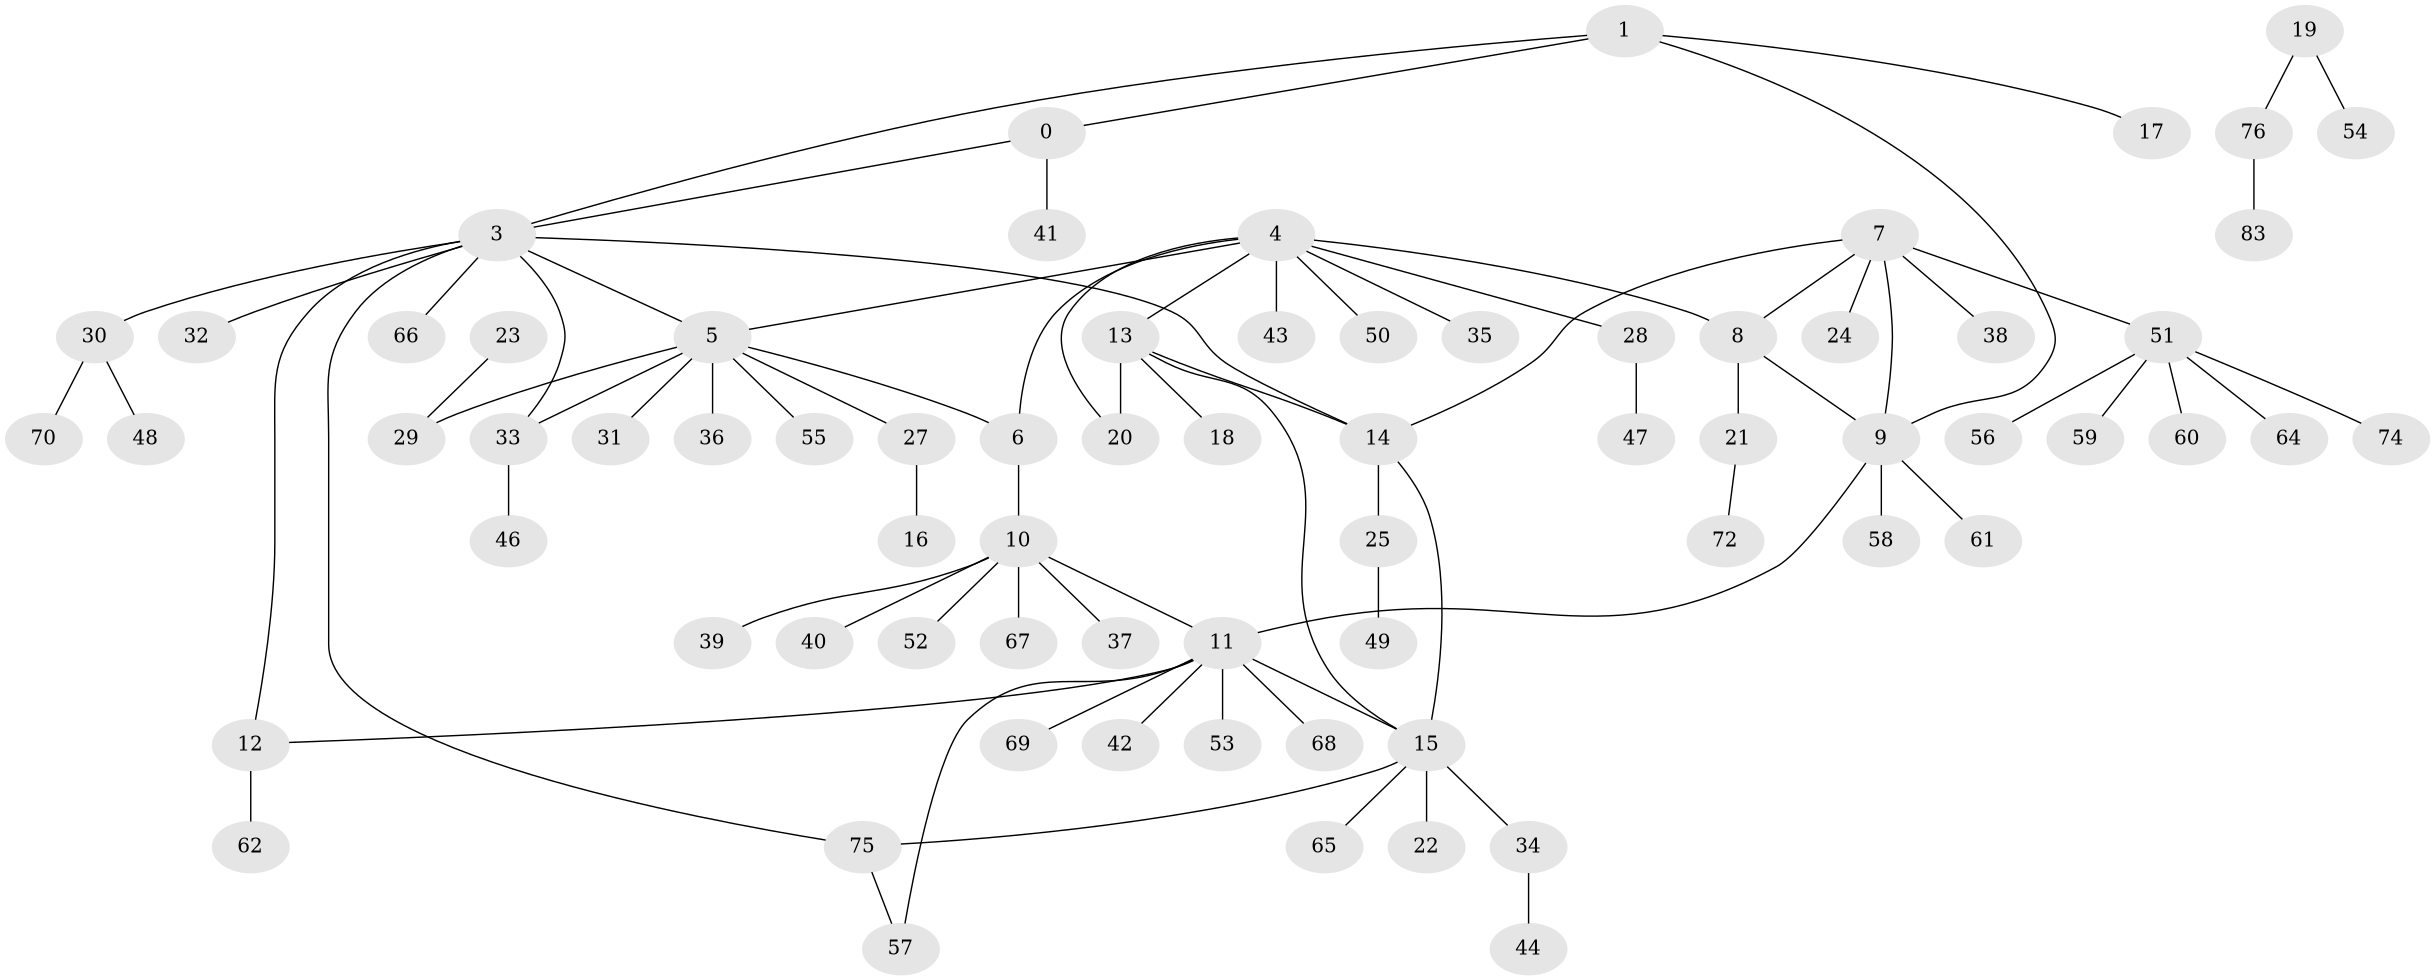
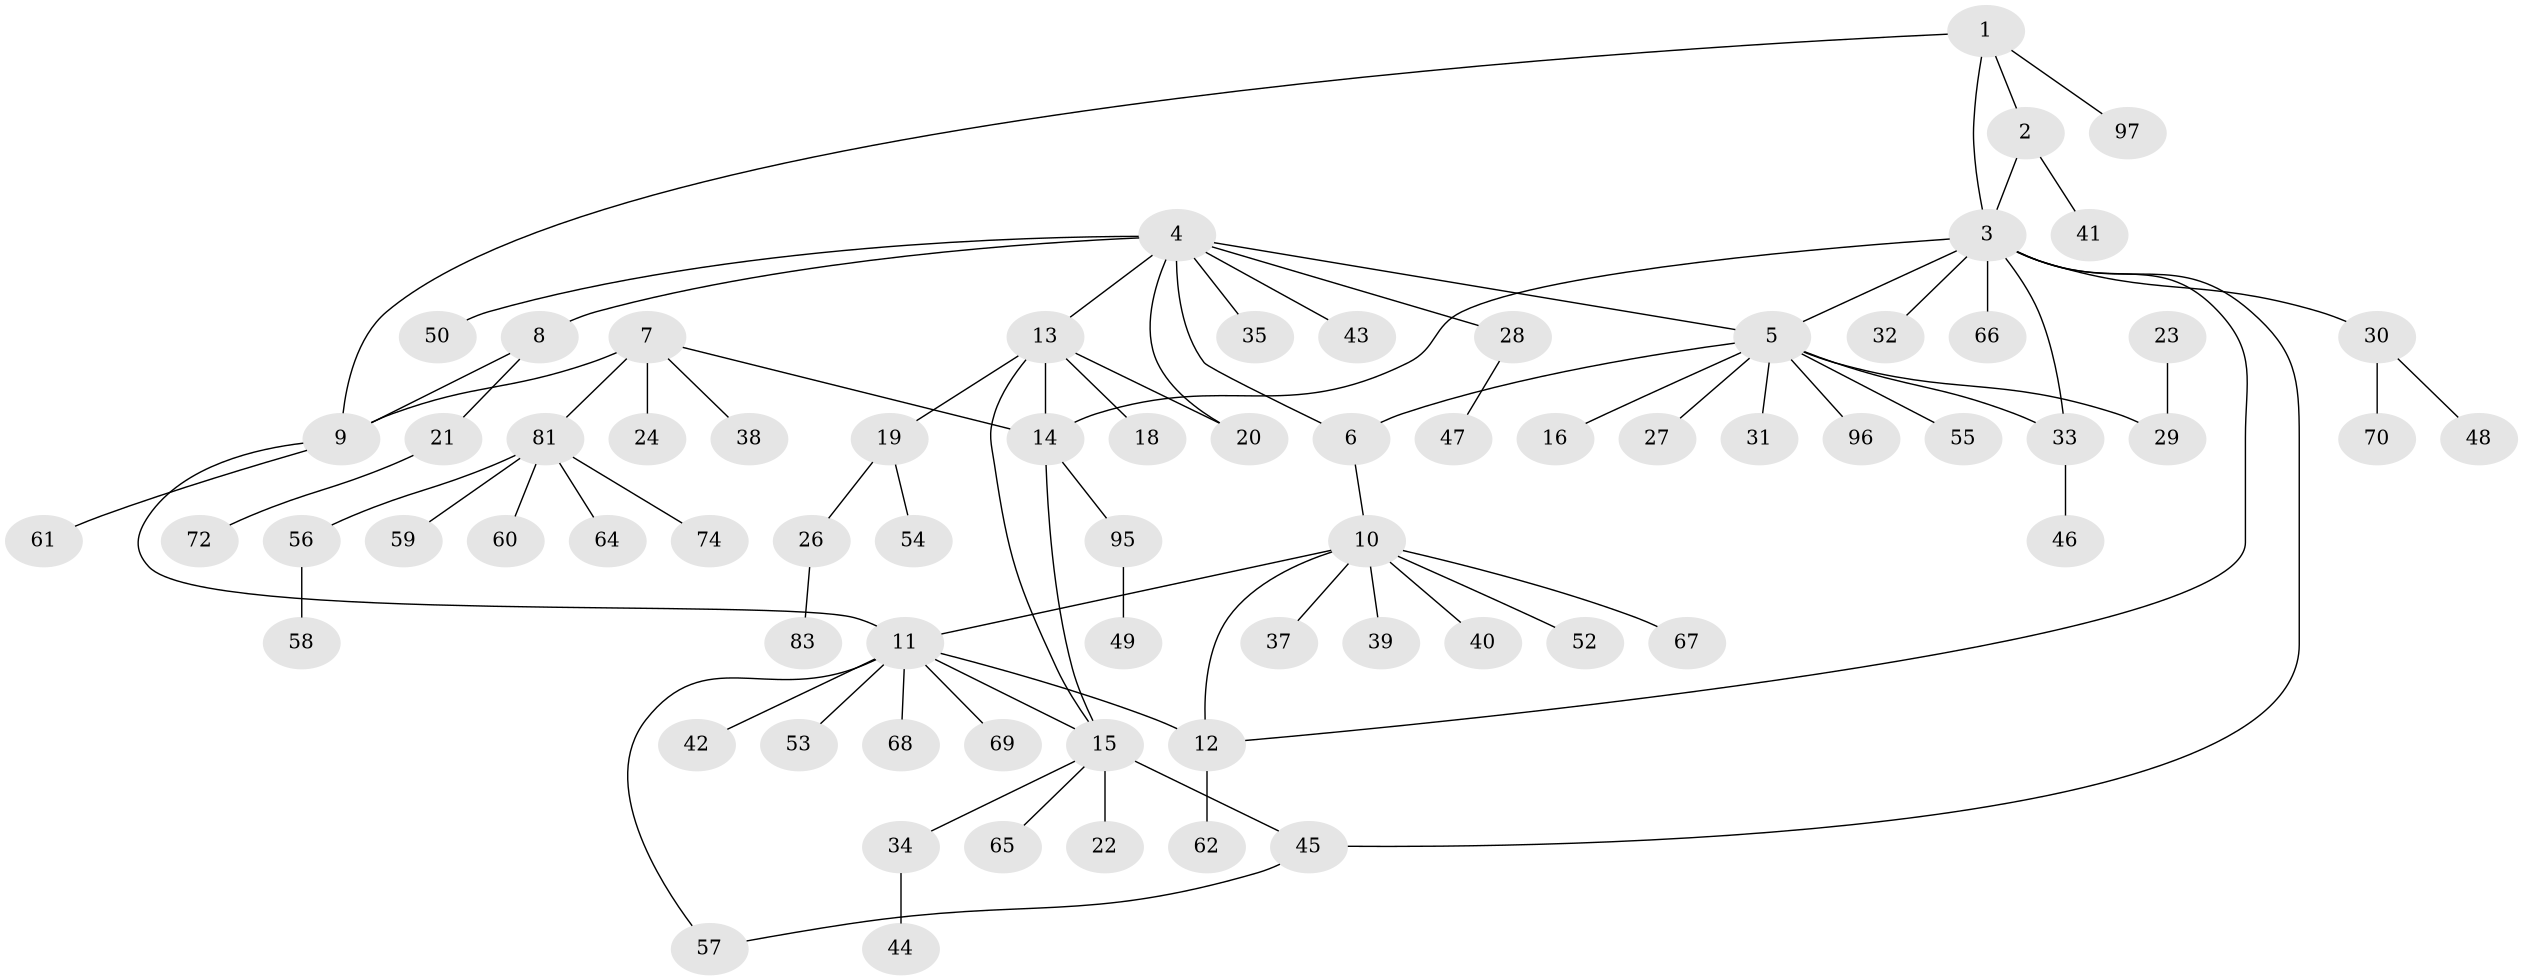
(1047, 133) -> (2026, 133)
(2152, 133) -> (2128, 133)
(2254, 133) -> (812, 541)
(1809, 286) -> none
(2163, 337) -> (545, 439)
none -> (967, 388)
(713, 439) -> (1862, 439)
(917, 490) -> (1663, 388)
(1881, 490) -> (302, 589)
(1378, 541) -> (1123, 541)
none -> (1234, 611)
(863, 847) -> (1309, 847)
